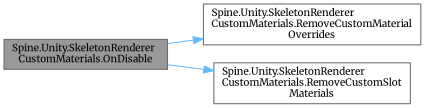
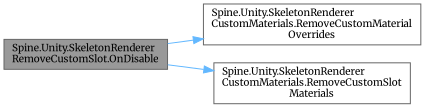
(86, 54) -> (86, 54)
